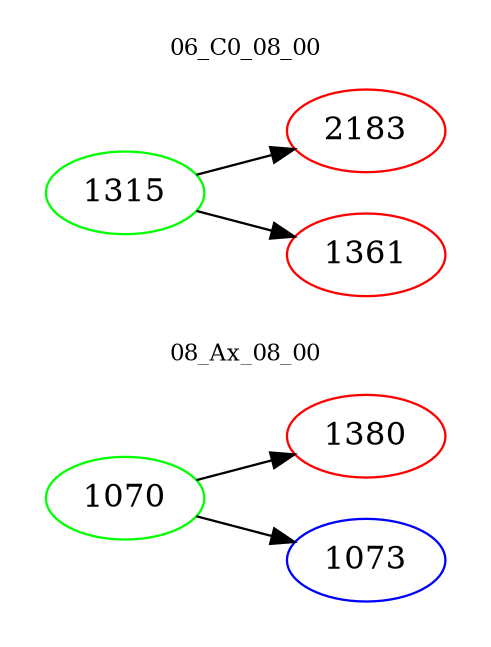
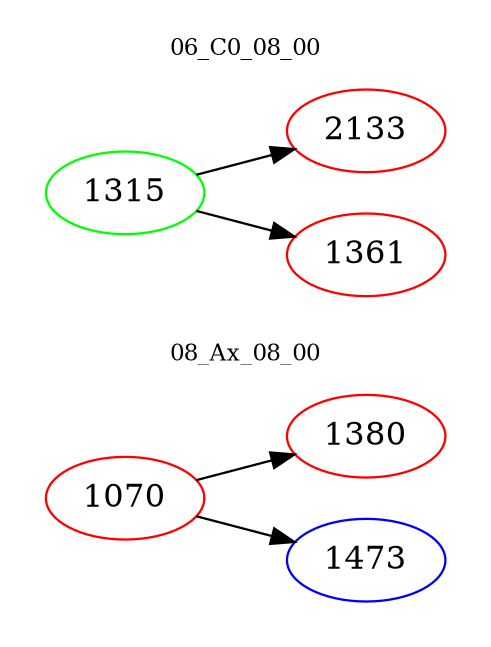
(366, 131) -> (366, 131)
(125, 498) -> (125, 498)
(366, 560) -> (366, 560)
